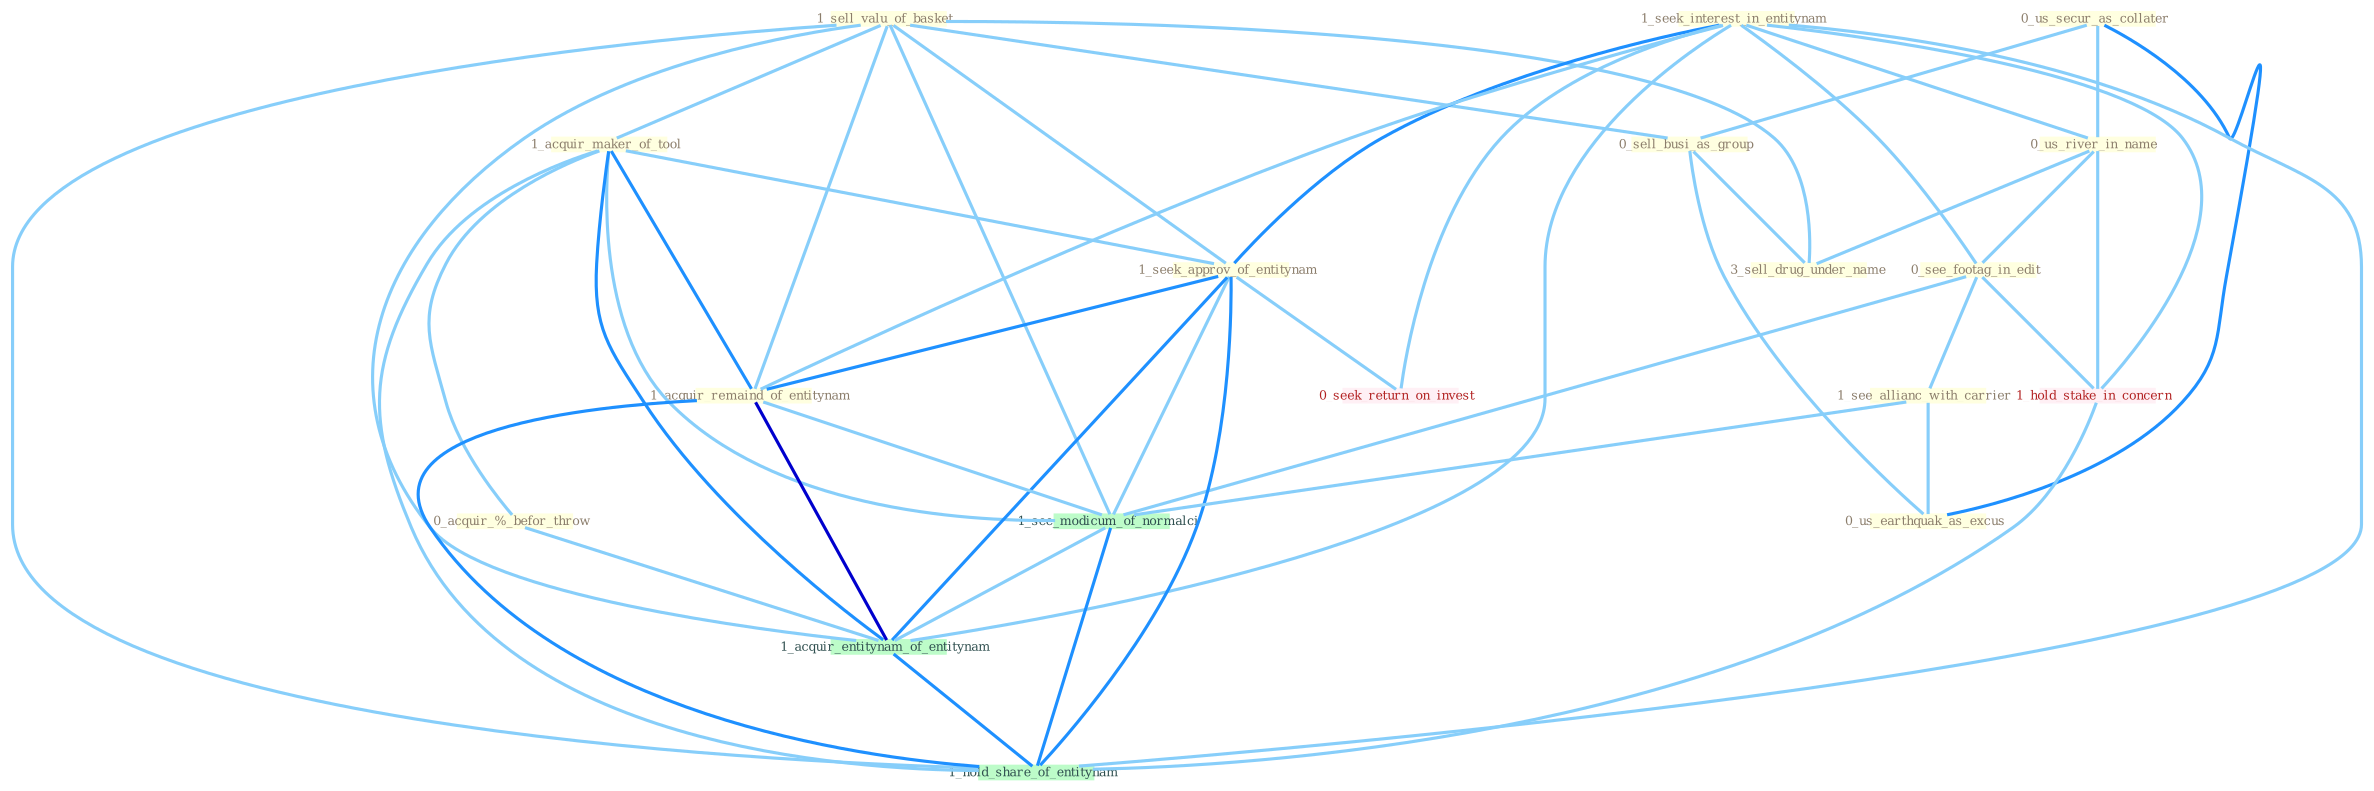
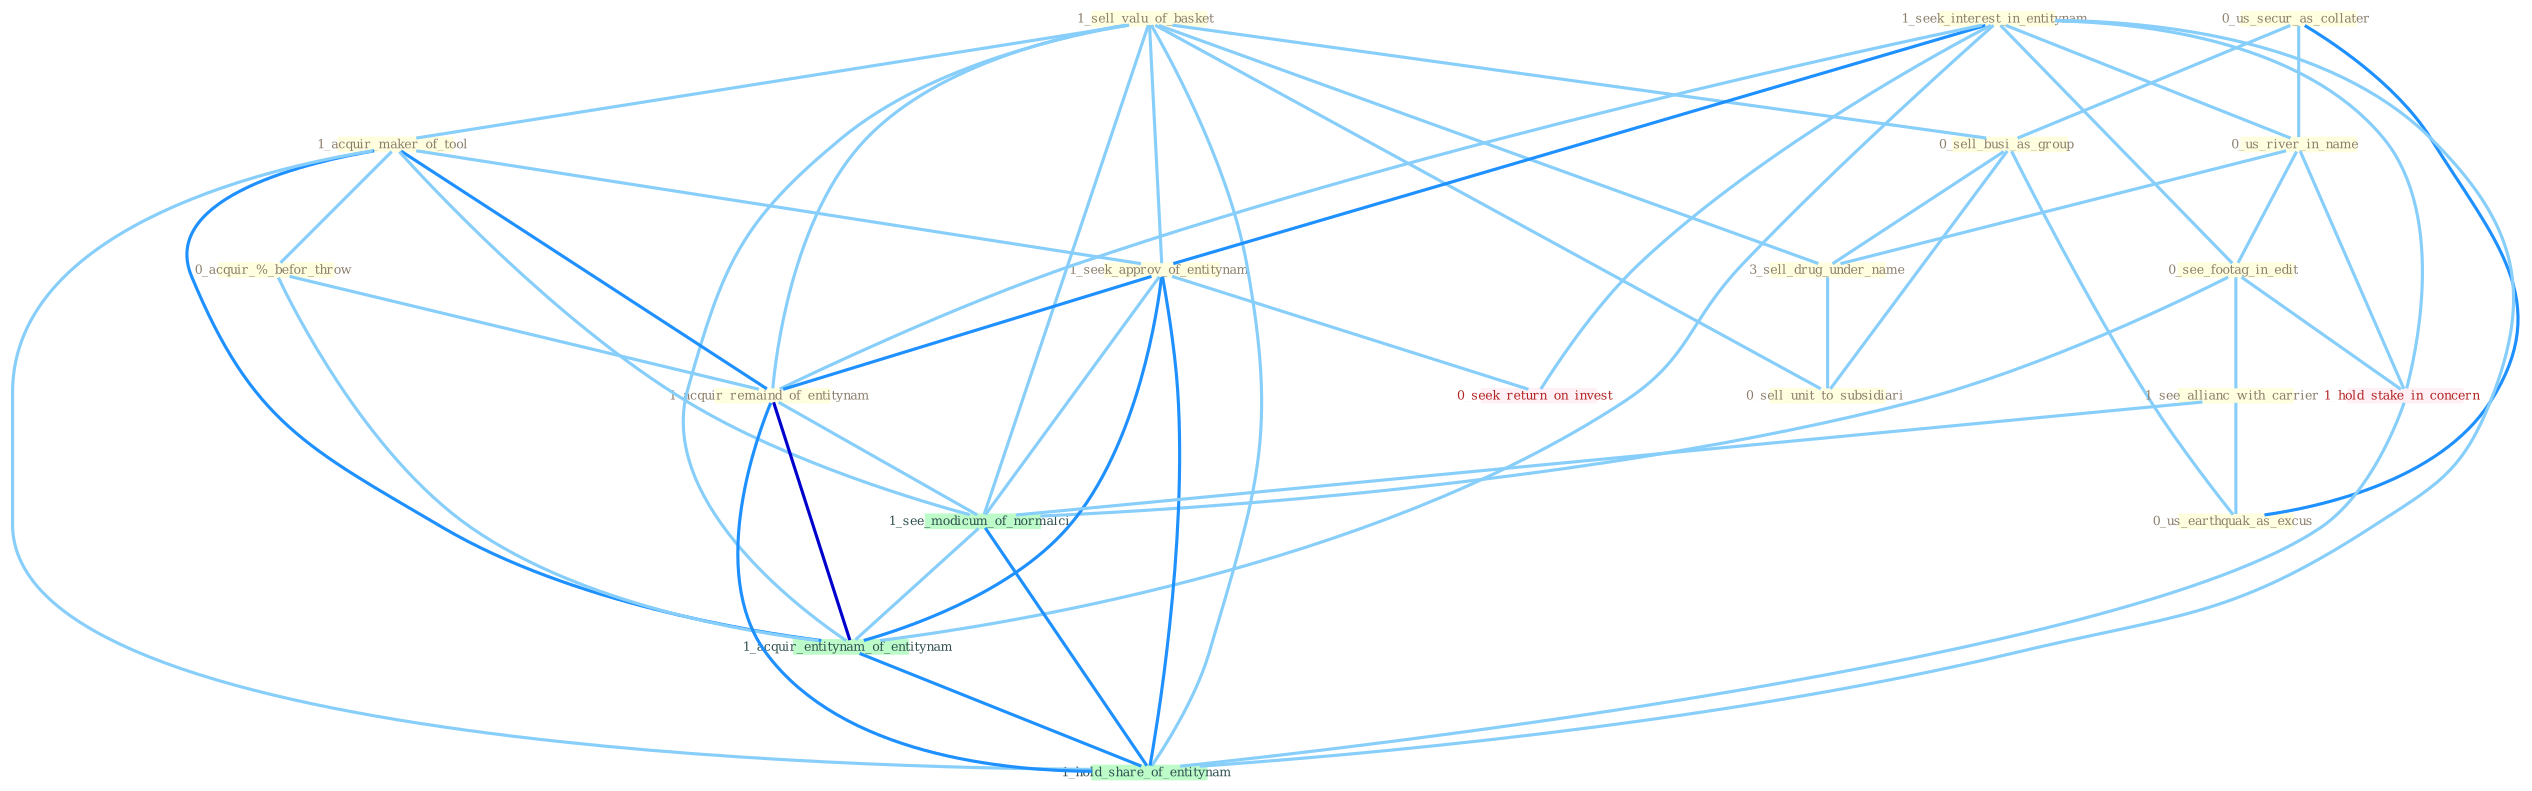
none -> (524, 333)
none -> (1828, 396)
